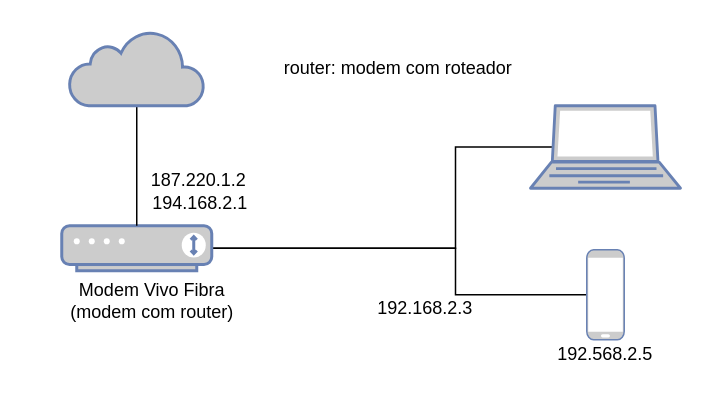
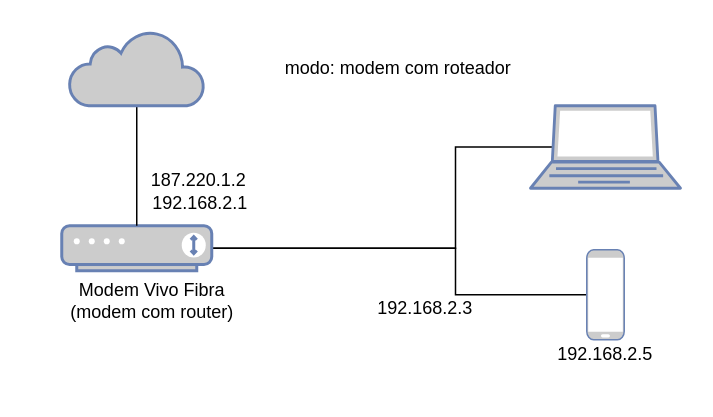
(398, 68) -> (398, 68)
(200, 203) -> (200, 203)
(605, 355) -> (605, 355)
